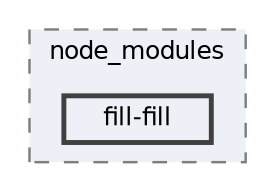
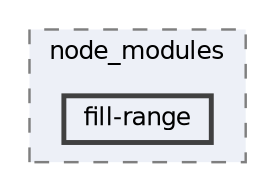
(138, 119) -> (138, 119)
